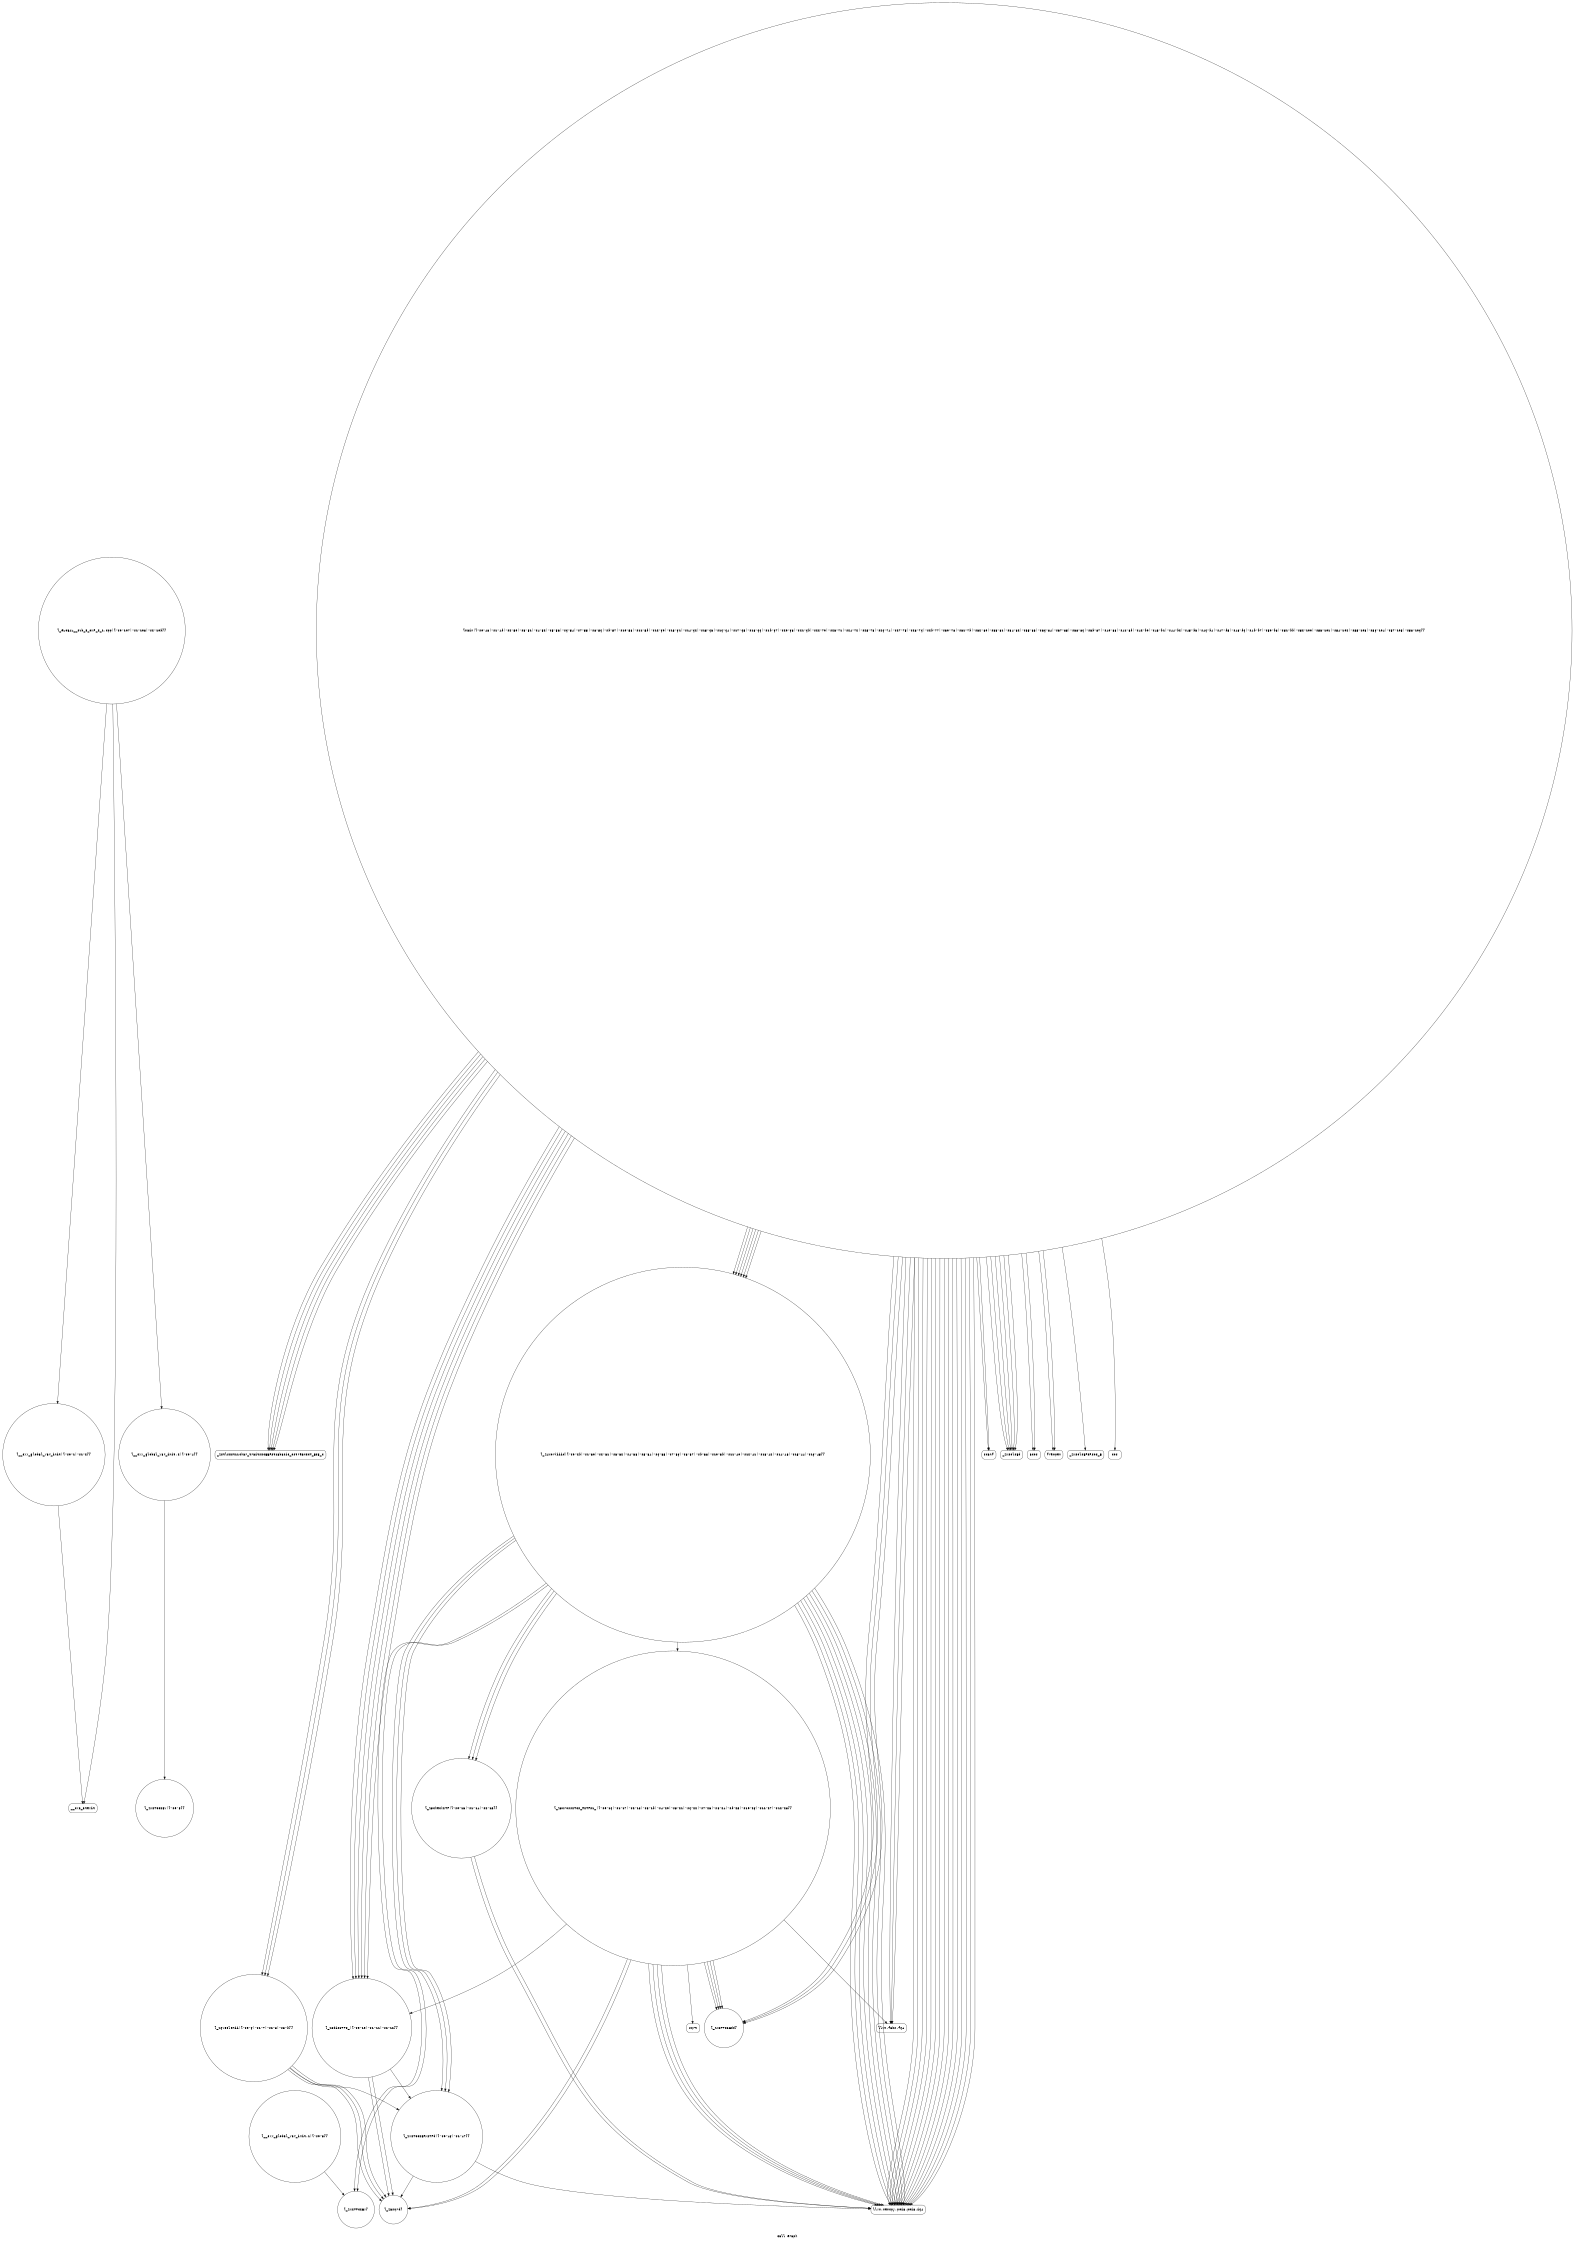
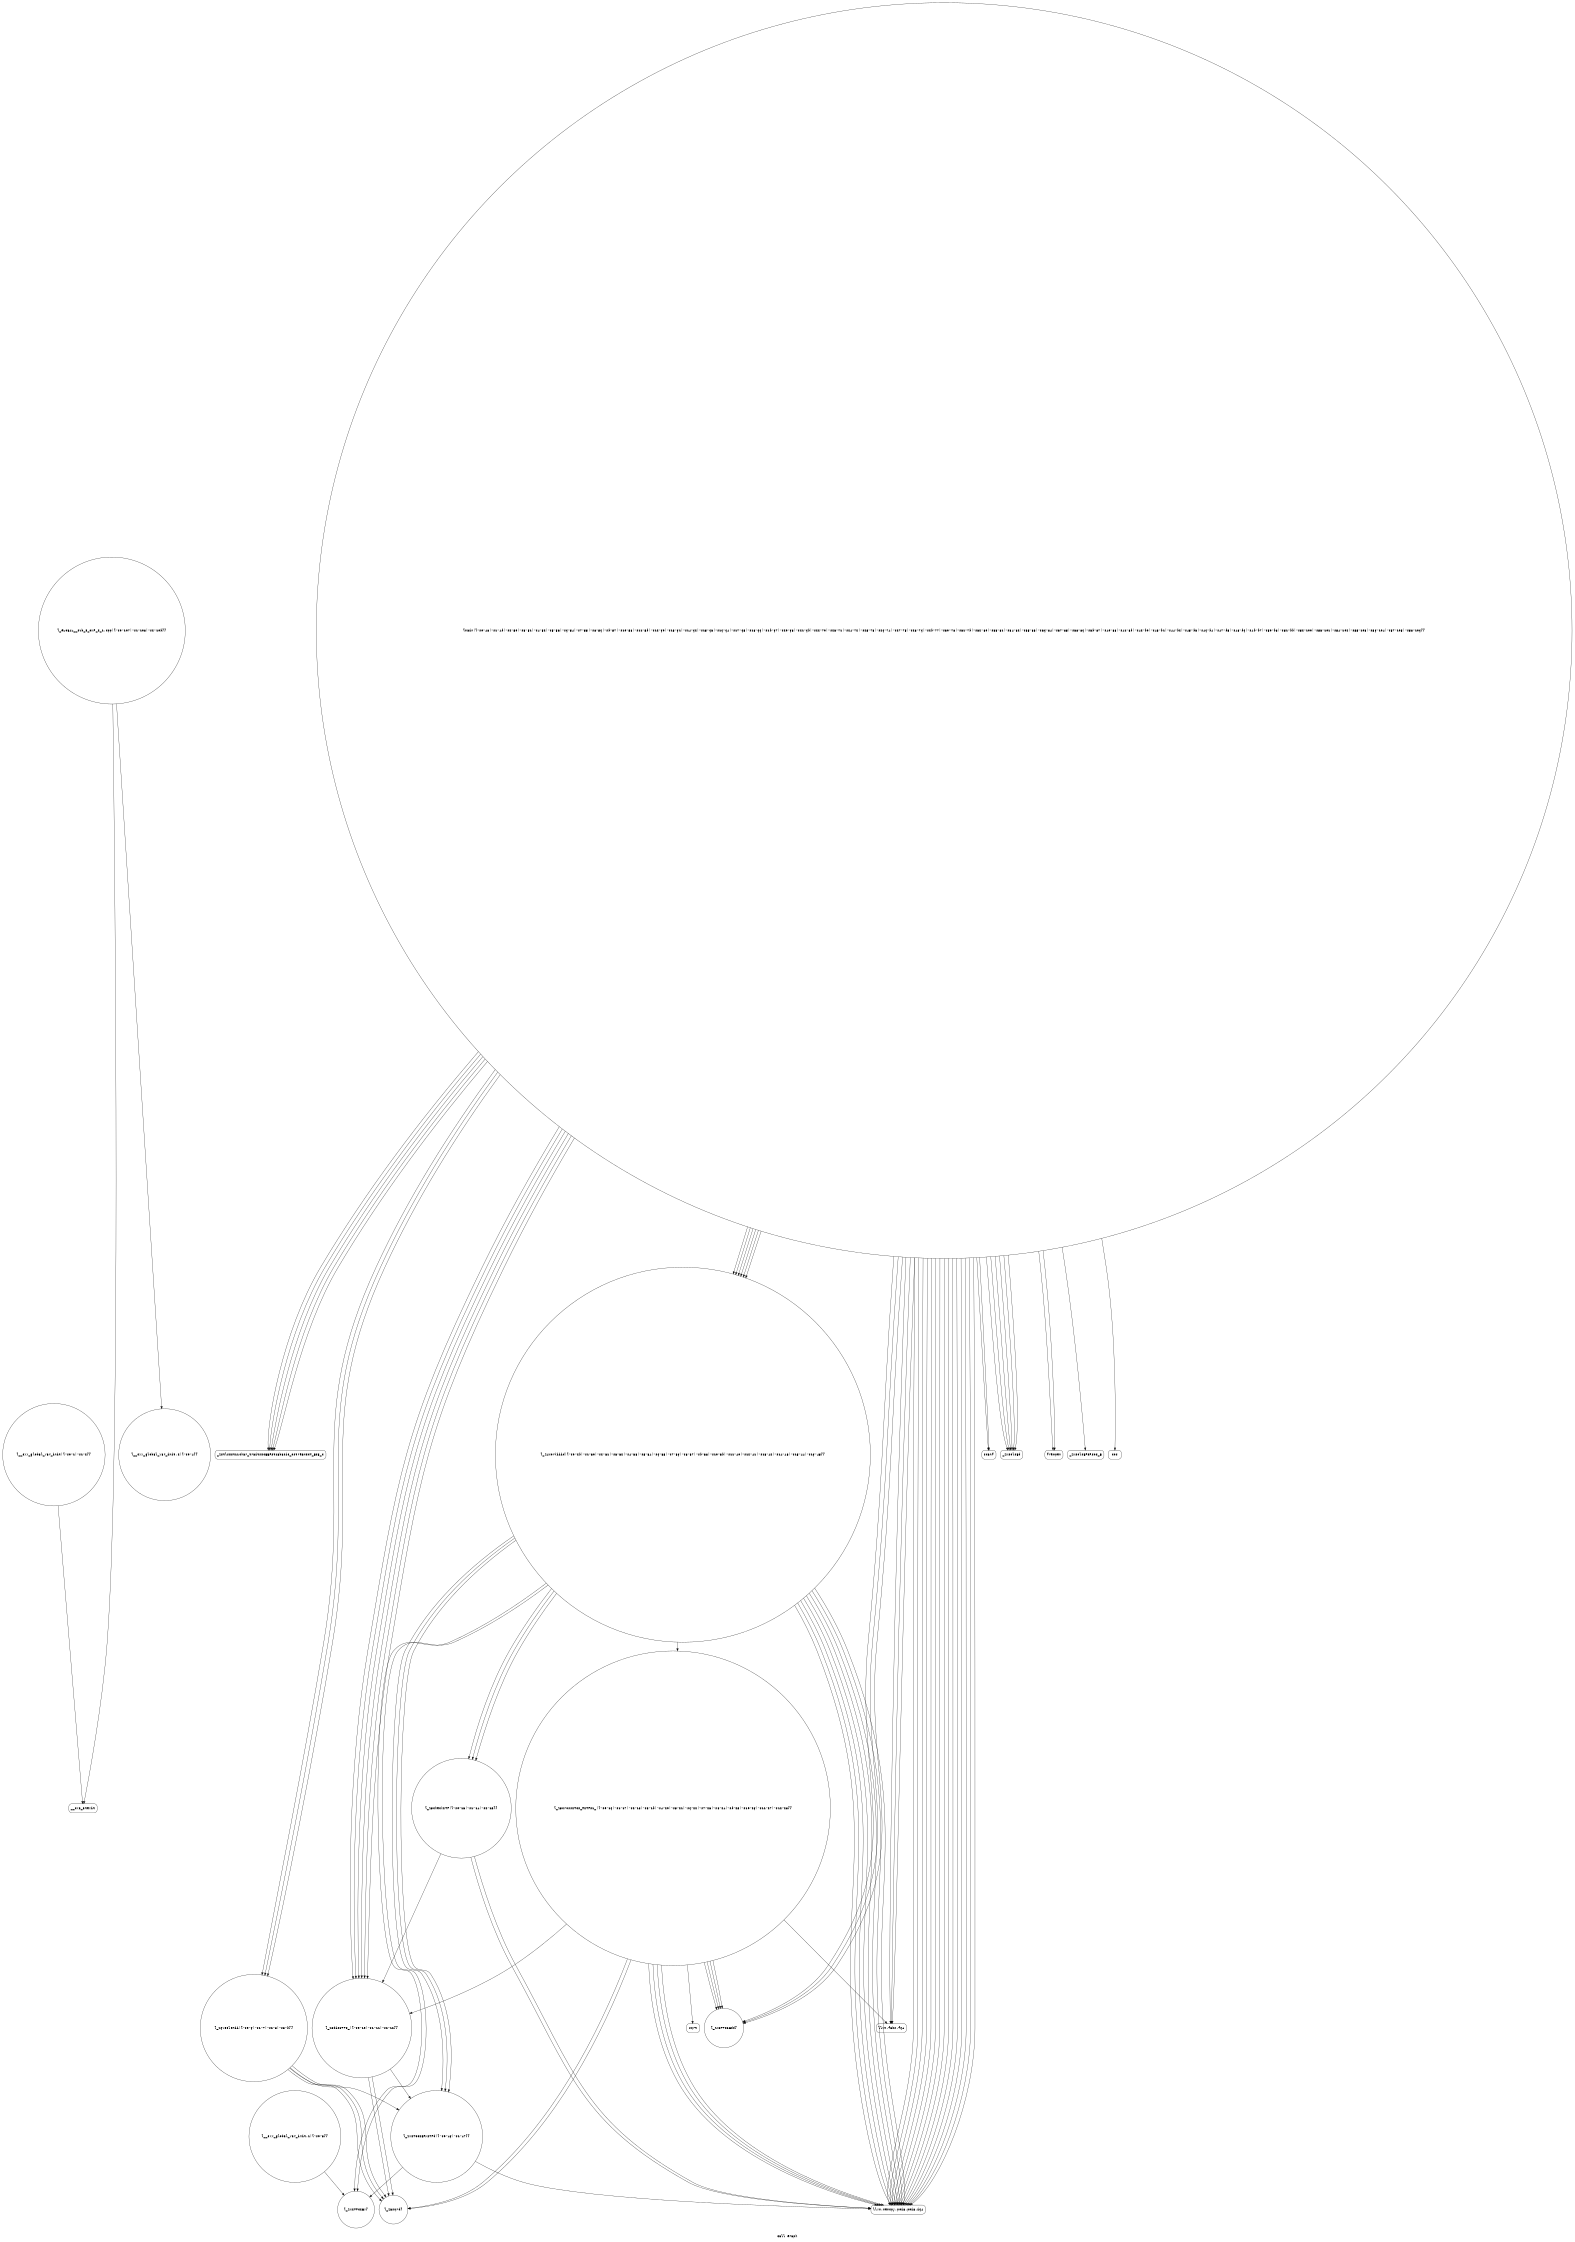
(82, 1052) -> none
(1034, 1455) -> none
(165, 1808) -> none
none -> (412, 1917)
(408, 2185) -> (388, 2181)
